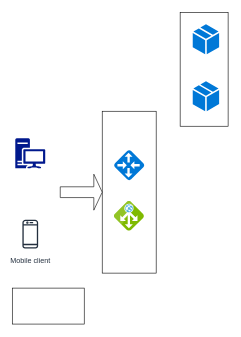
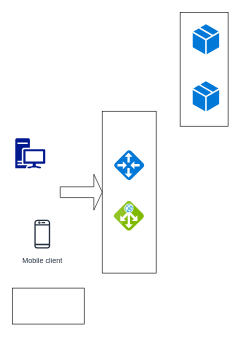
(30, 234) -> (42, 234)
